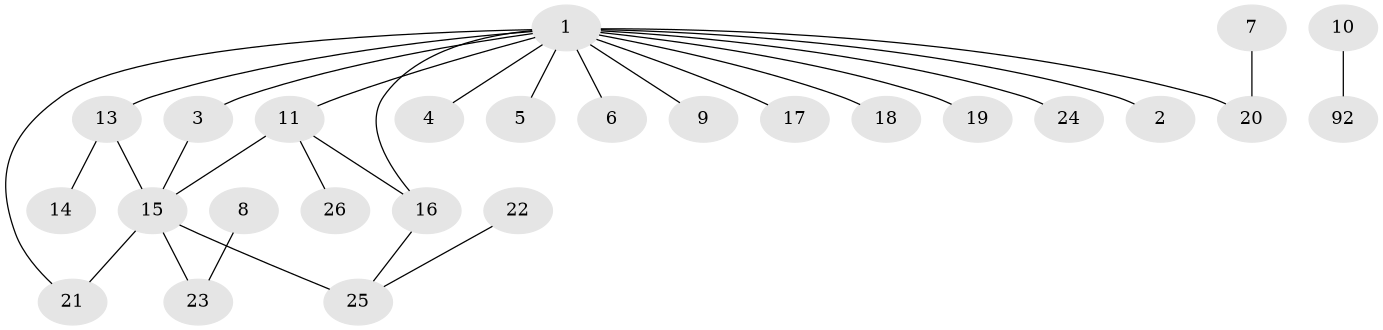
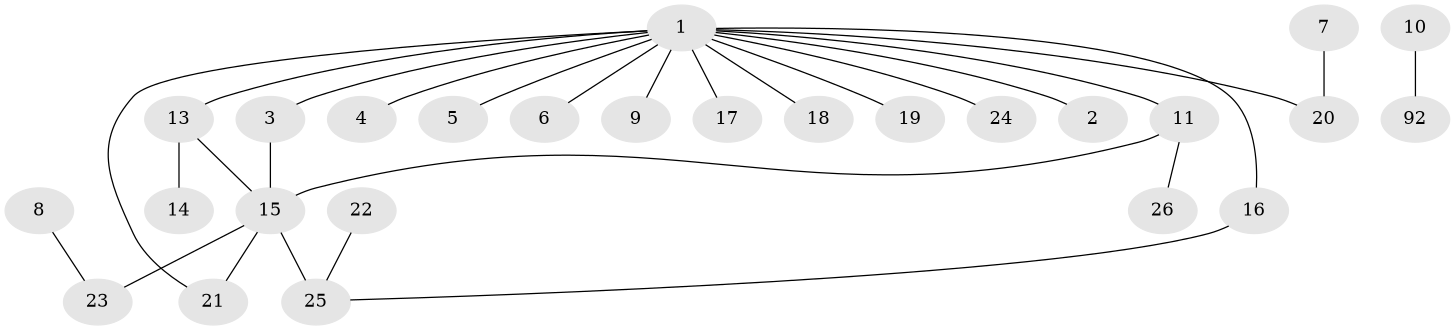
(358, 165) -> none
